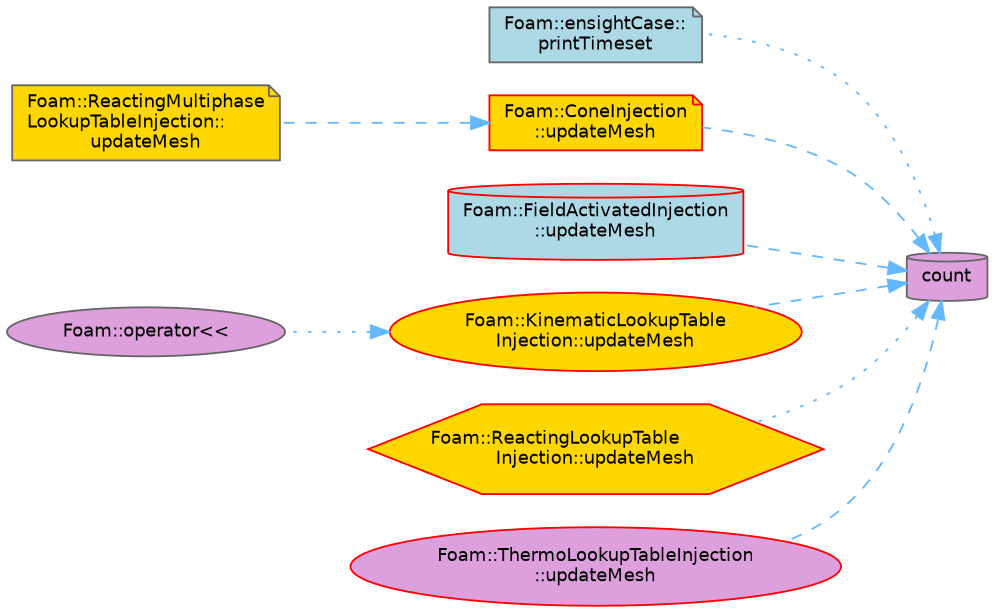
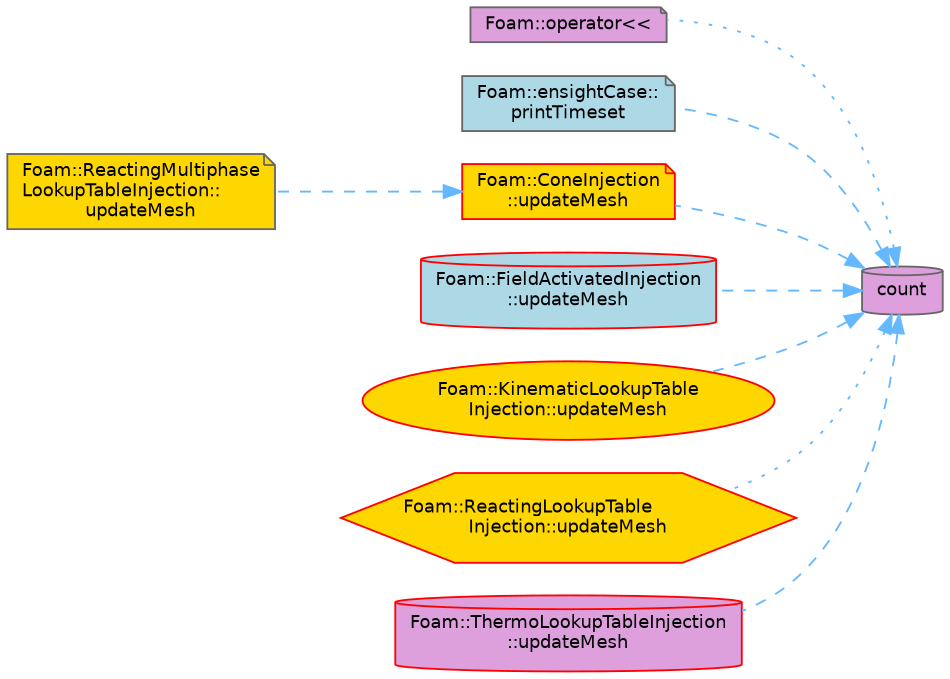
(855, 91) -> (799, 149)
(146, 332) -> (569, 25)
(328, 332) -> (824, 87)
(596, 566) -> (569, 633)
